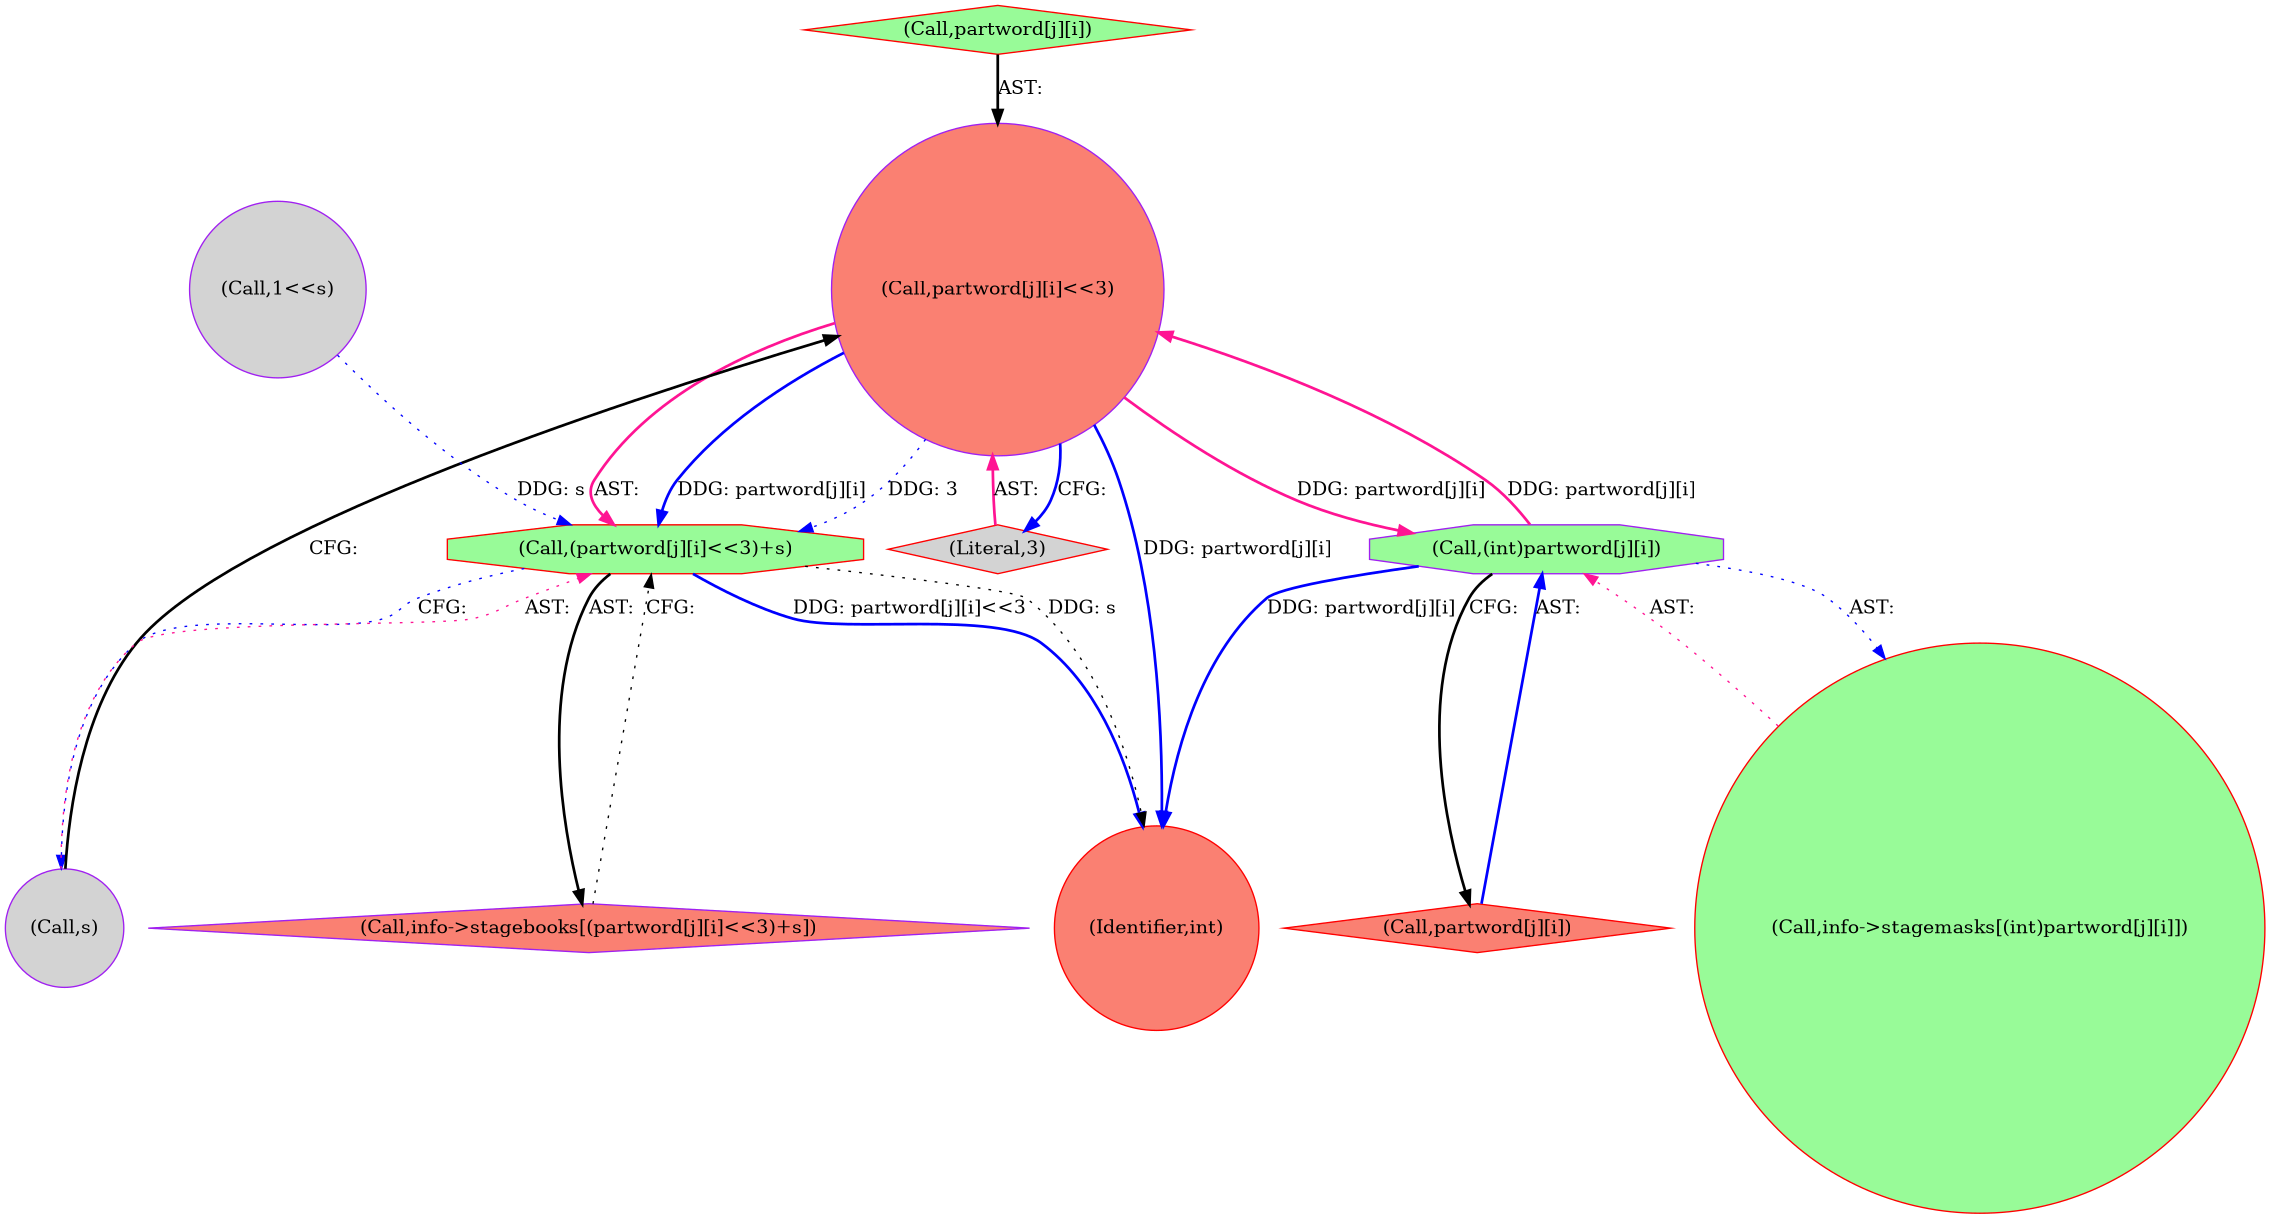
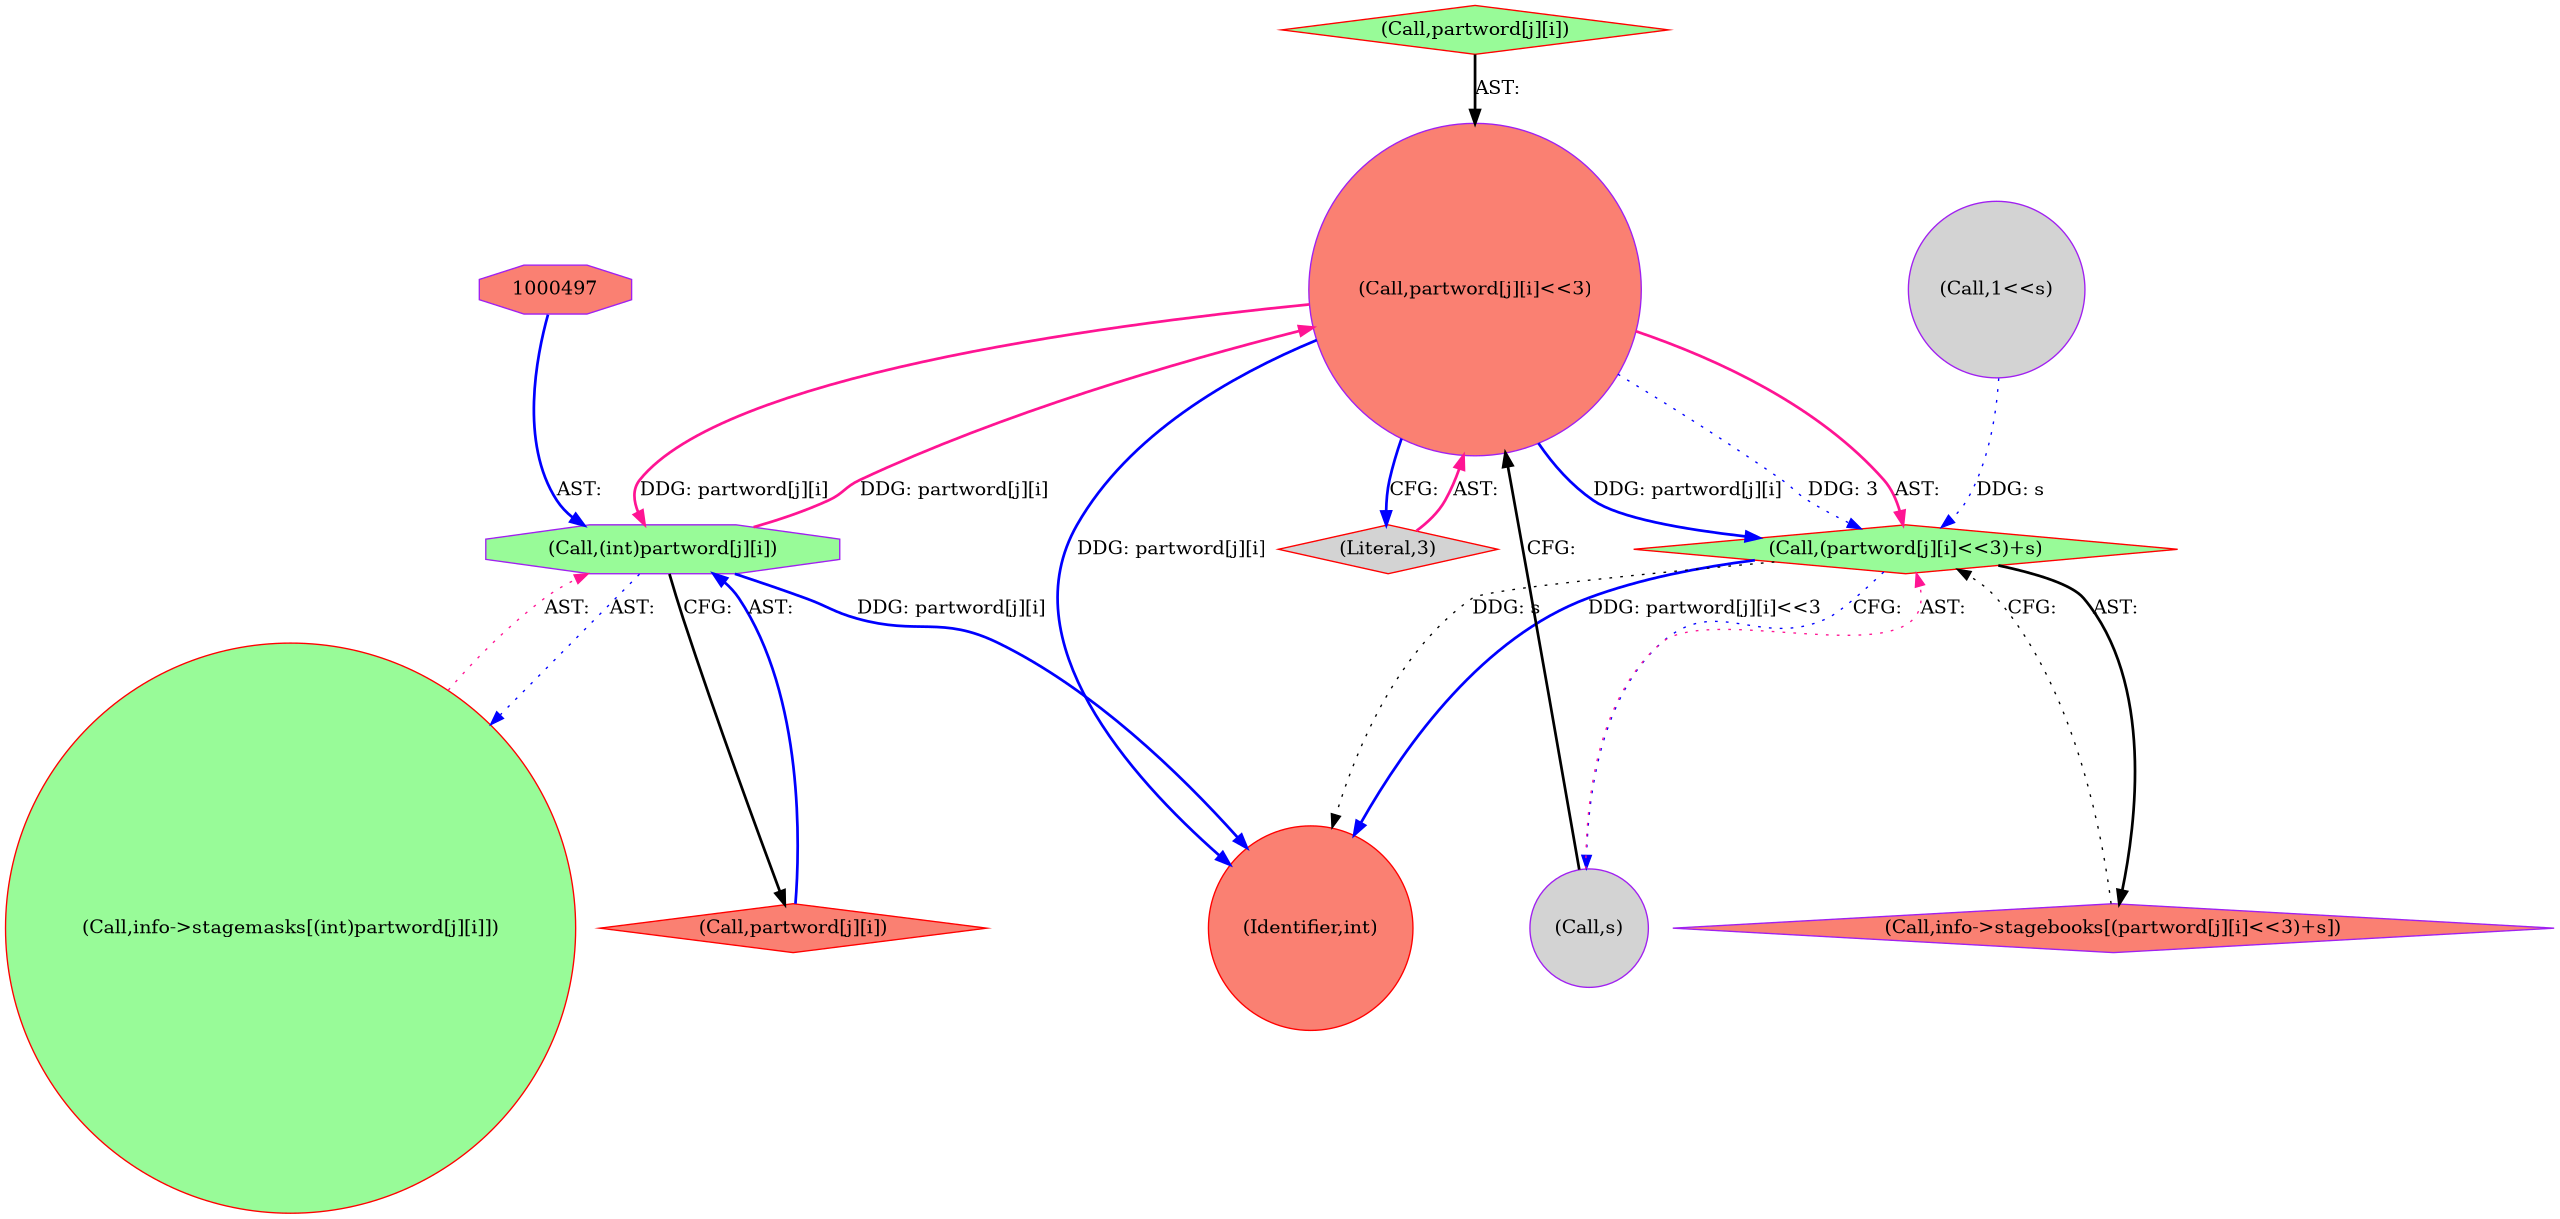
none -> (555, 290)
(655, 549) -> (1906, 549)
